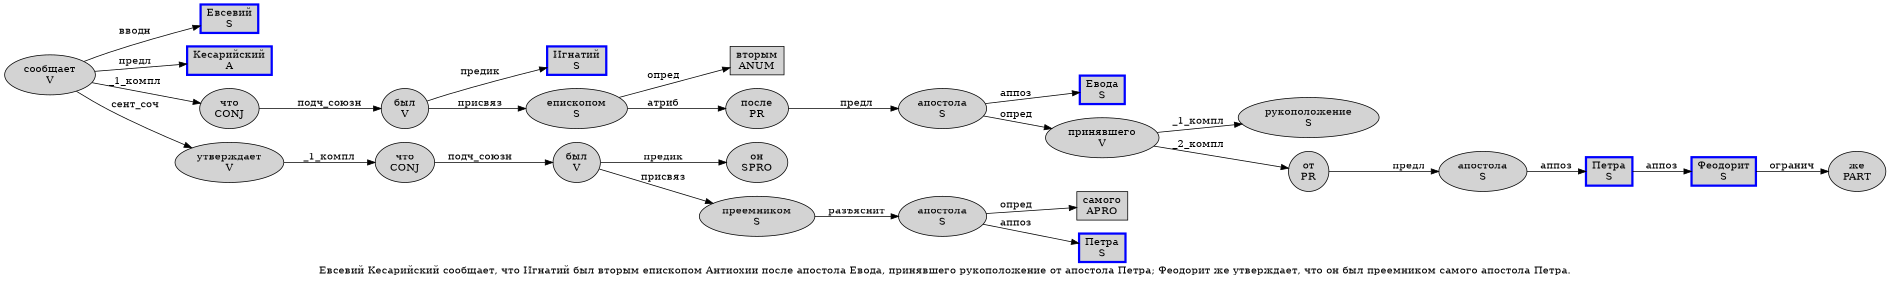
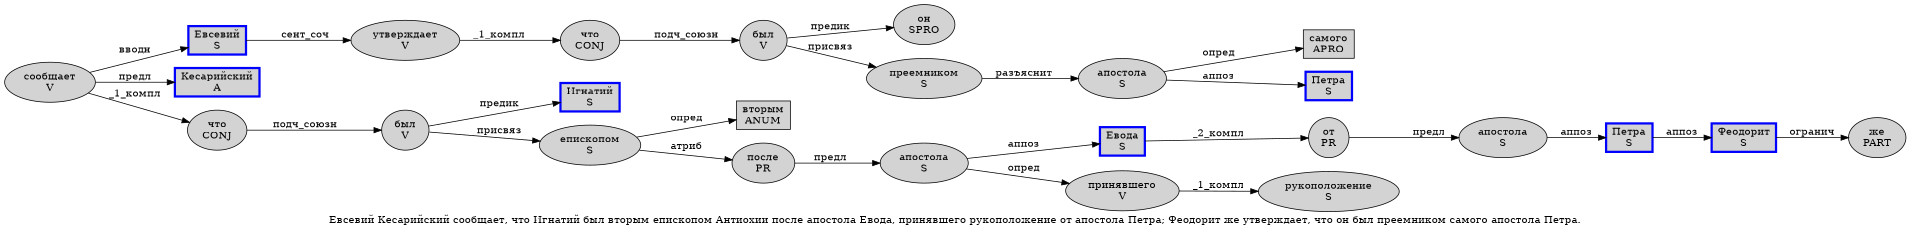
(130, 120) -> (295, 40)
(1218, 157) -> (1223, 140)
